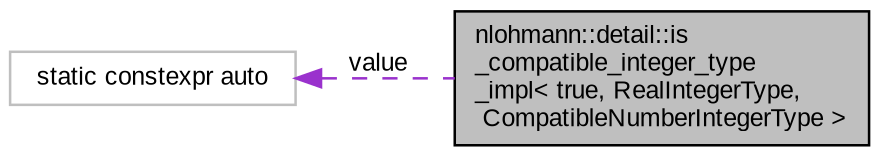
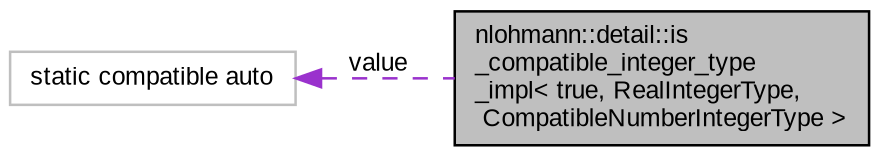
(153, 78) -> (153, 78)
